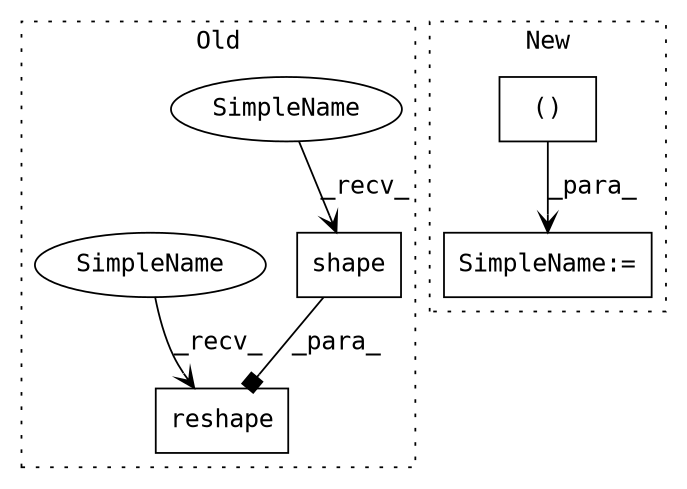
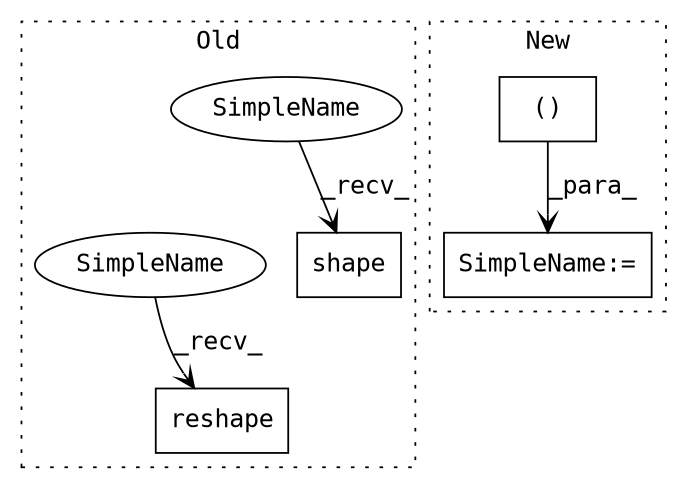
(291, 336) -> none
